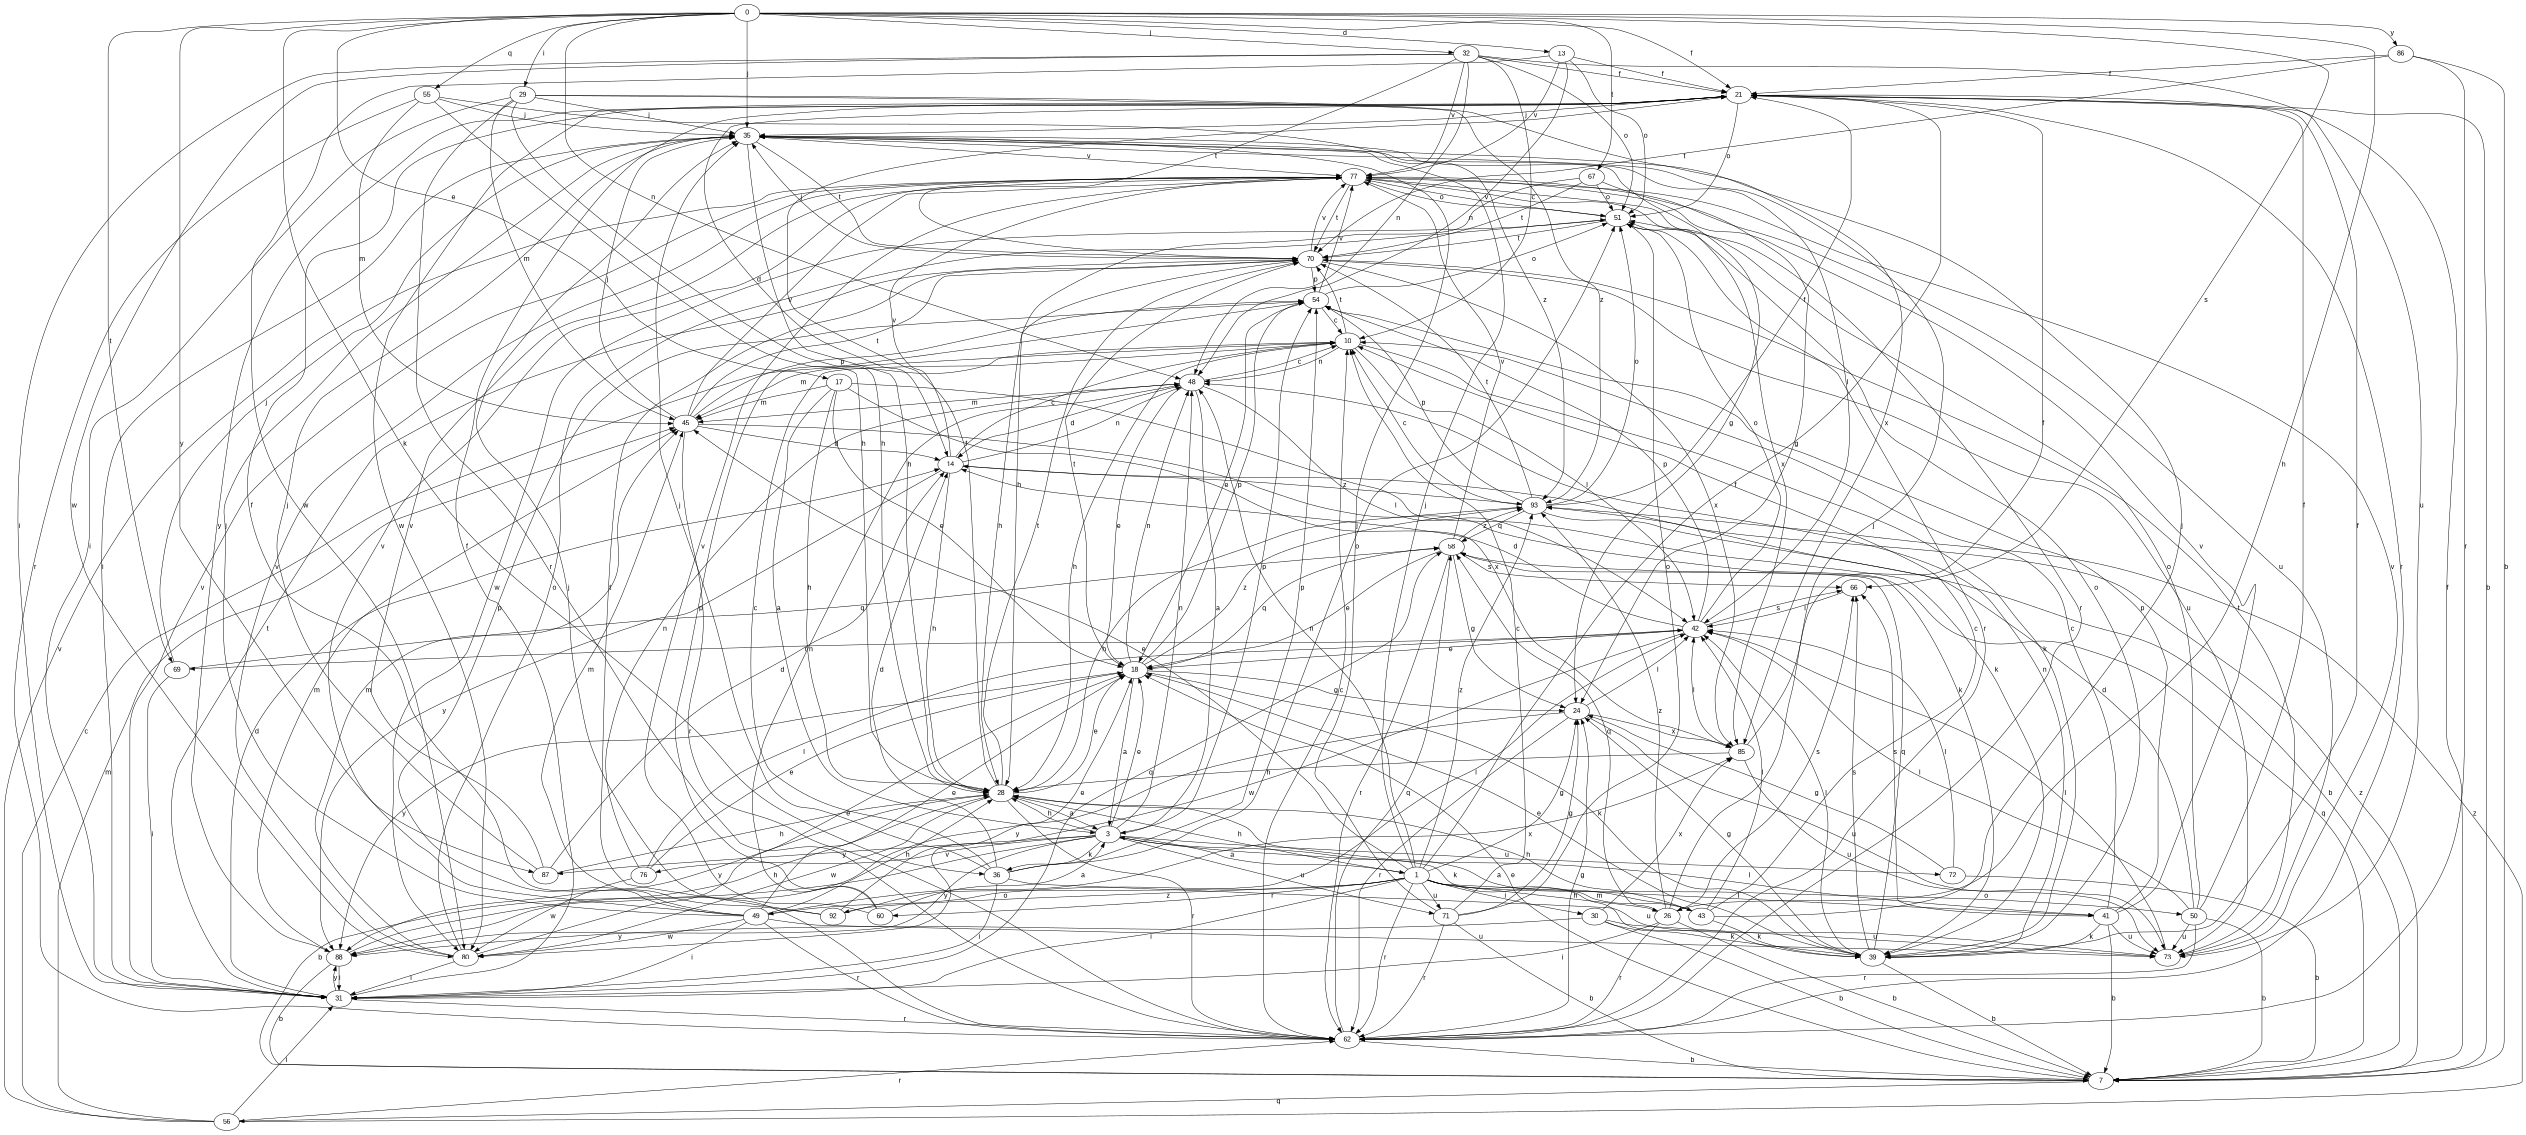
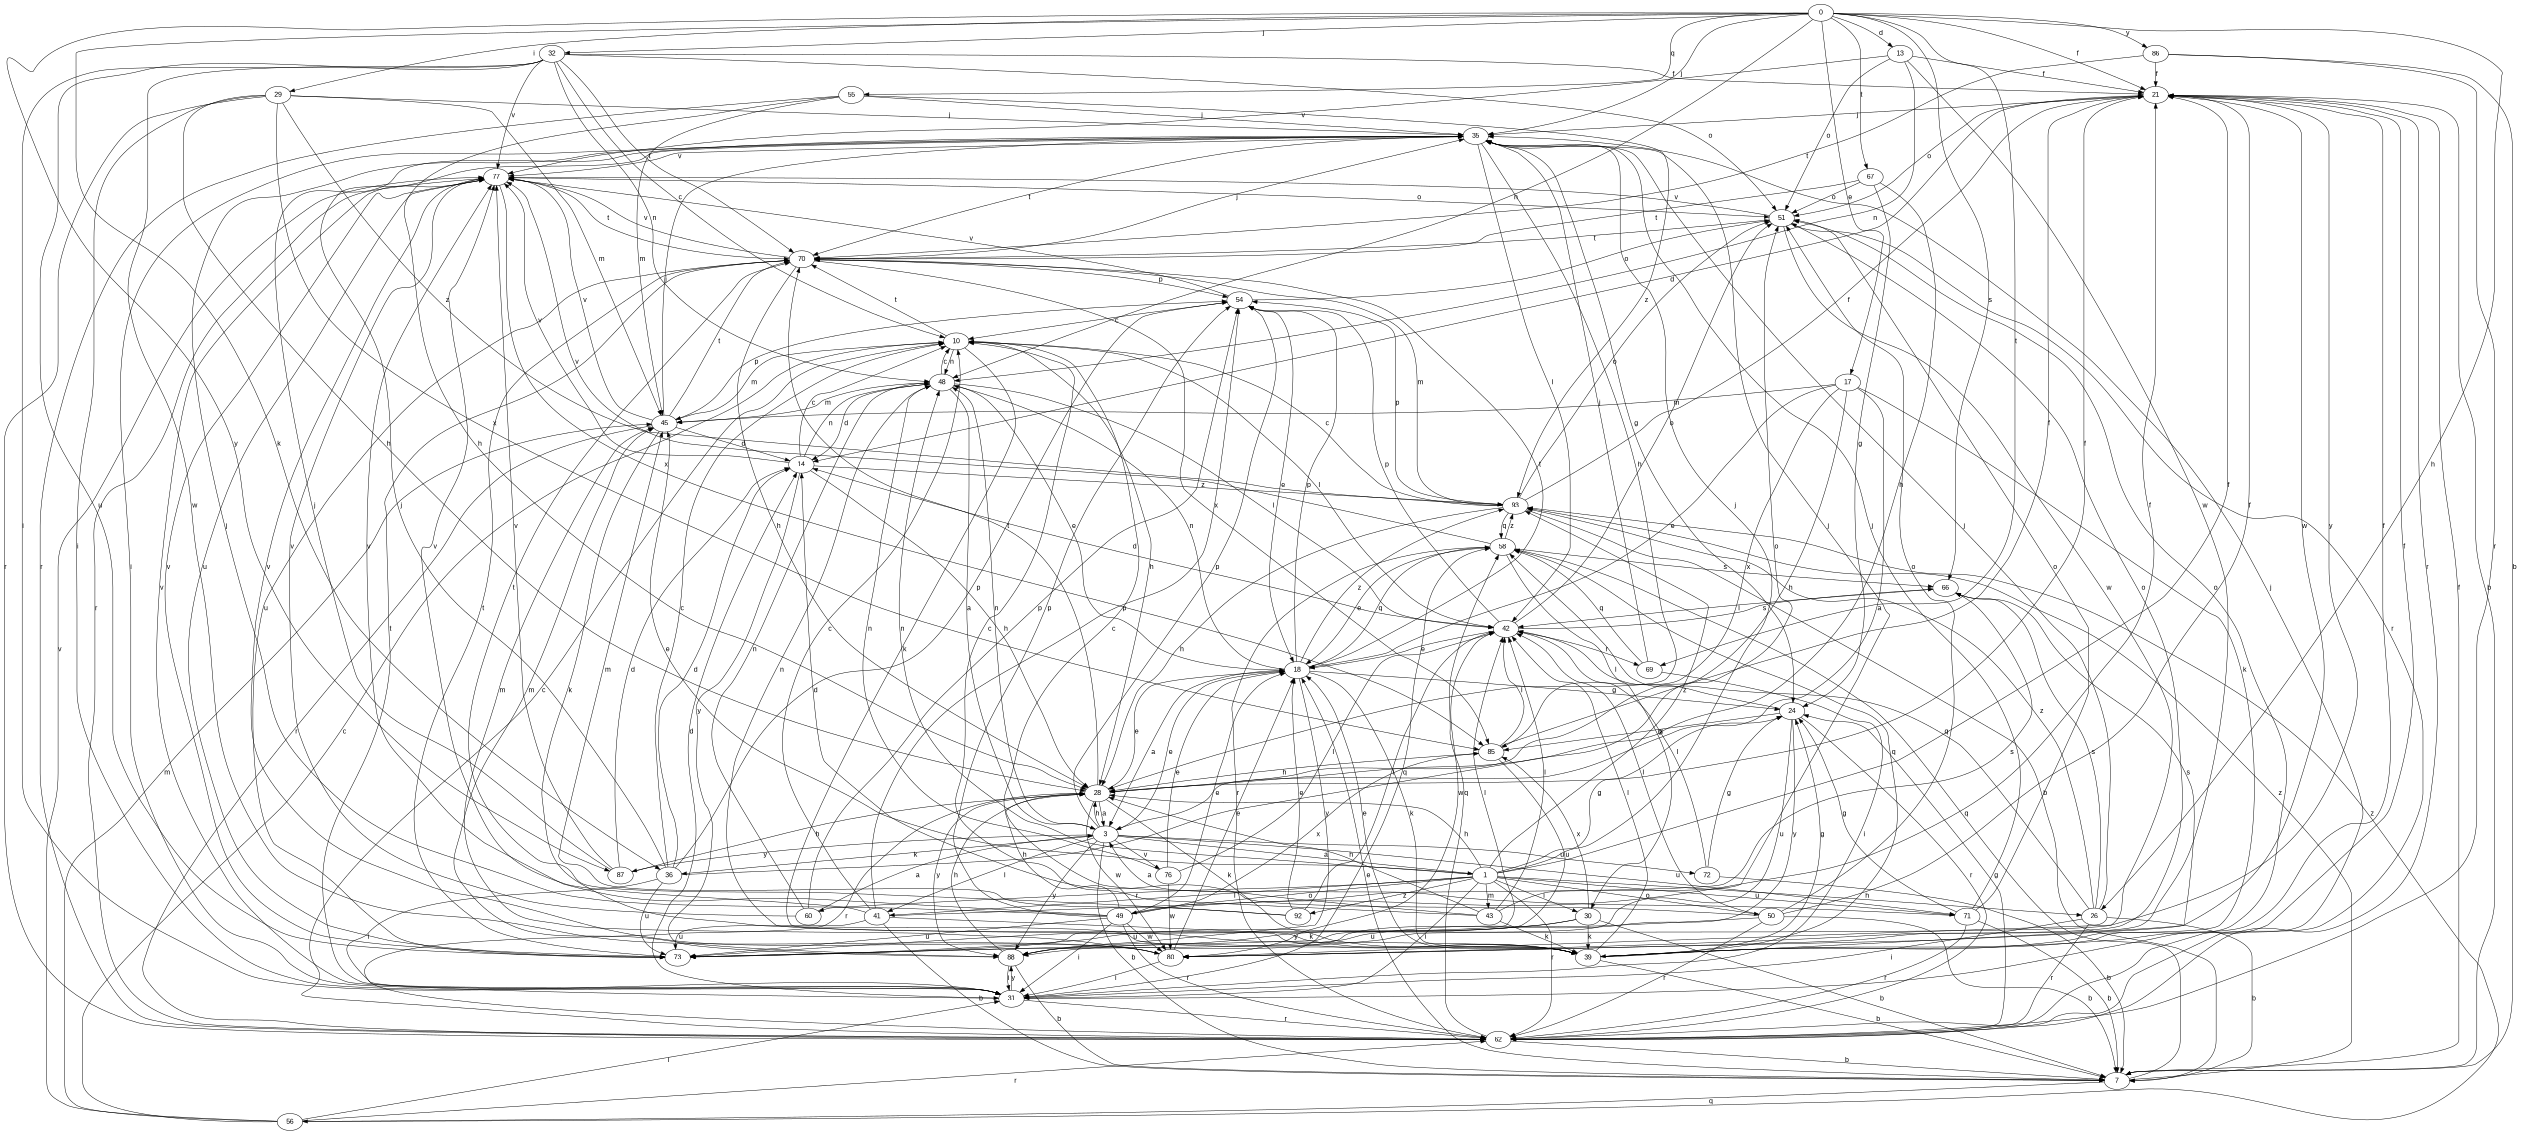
(1487, 382) -> (1421, 382)
(1476, 654) -> (1632, 691)
